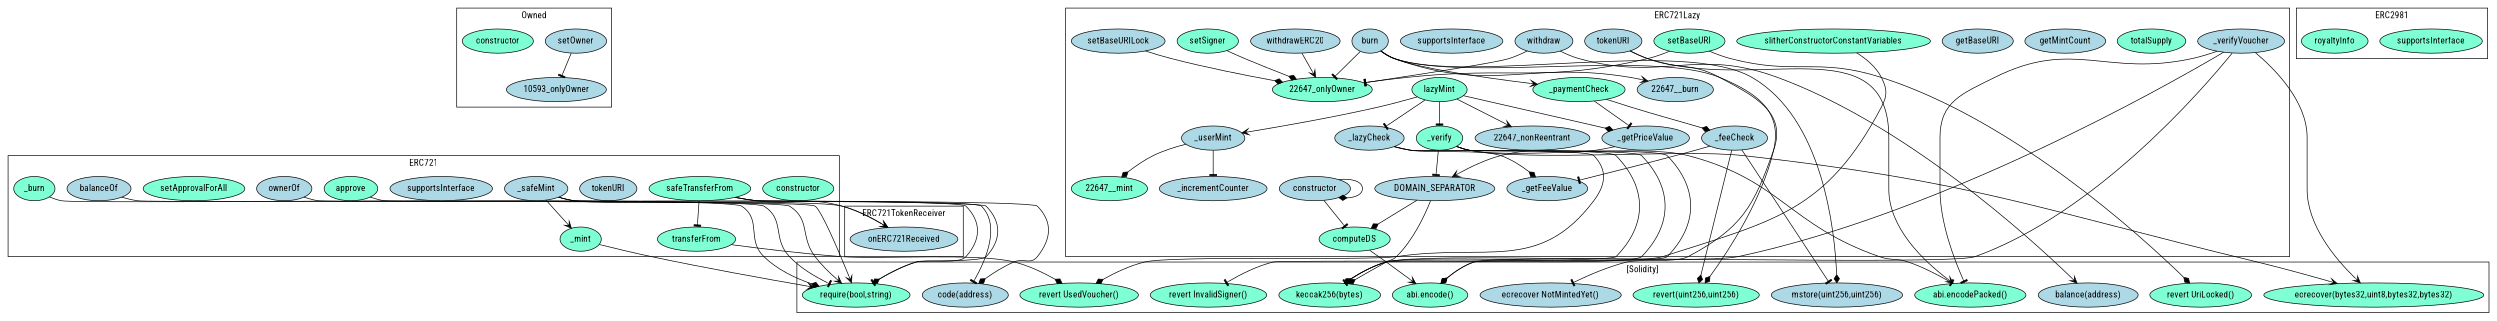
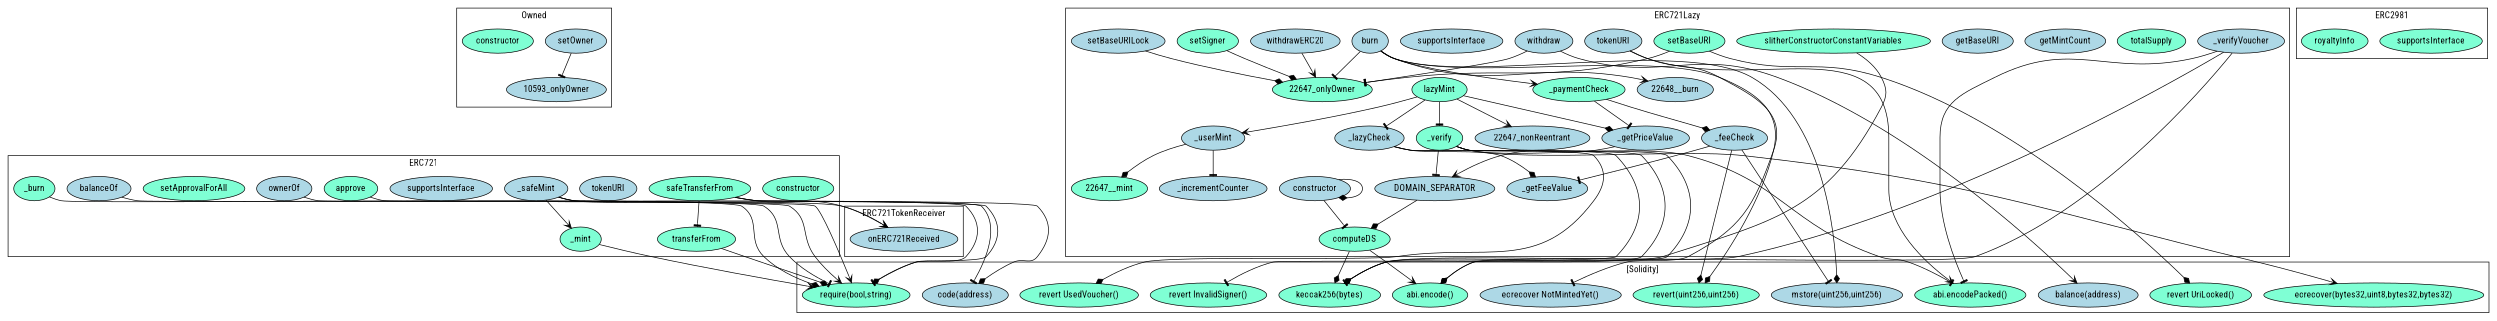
(1675, 90) -> (1675, 90)
(2307, 164) -> none
(1403, 250) -> (1342, 266)
(895, 257) -> (766, 264)
